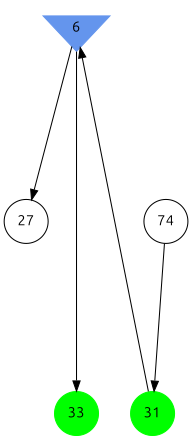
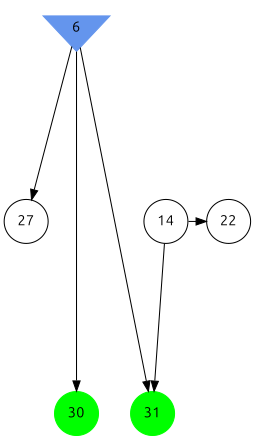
(166, 221) -> (166, 221)
none -> (229, 221)
(115, 225) -> (113, 214)
(77, 414) -> (77, 414)
